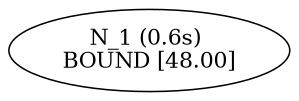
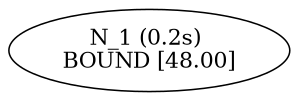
(149, 50) -> (149, 50)
